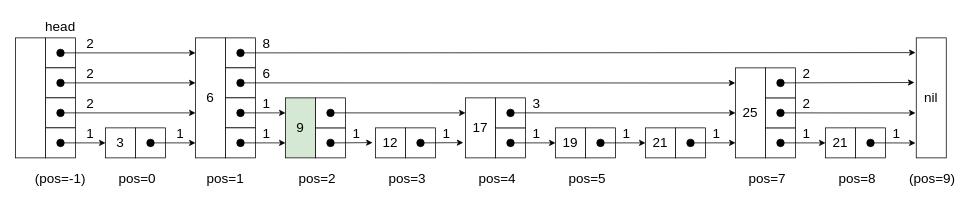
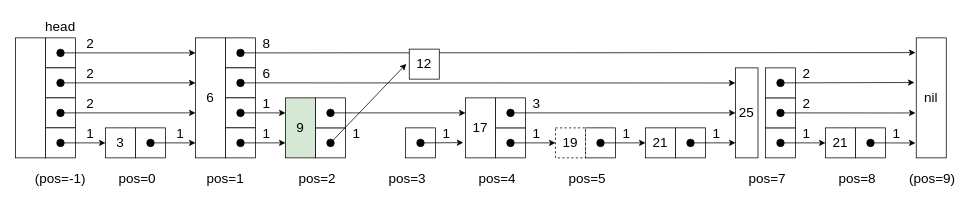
(750, 113) -> (747, 113)
(390, 143) -> (424, 64)
(570, 143) -> (570, 143)
